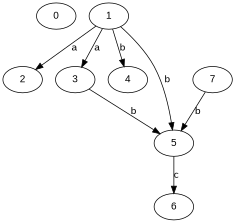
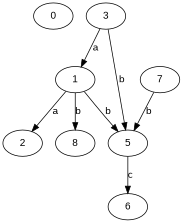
(94, 45) -> (92, 45)
(128, 80) -> (75, 143)
